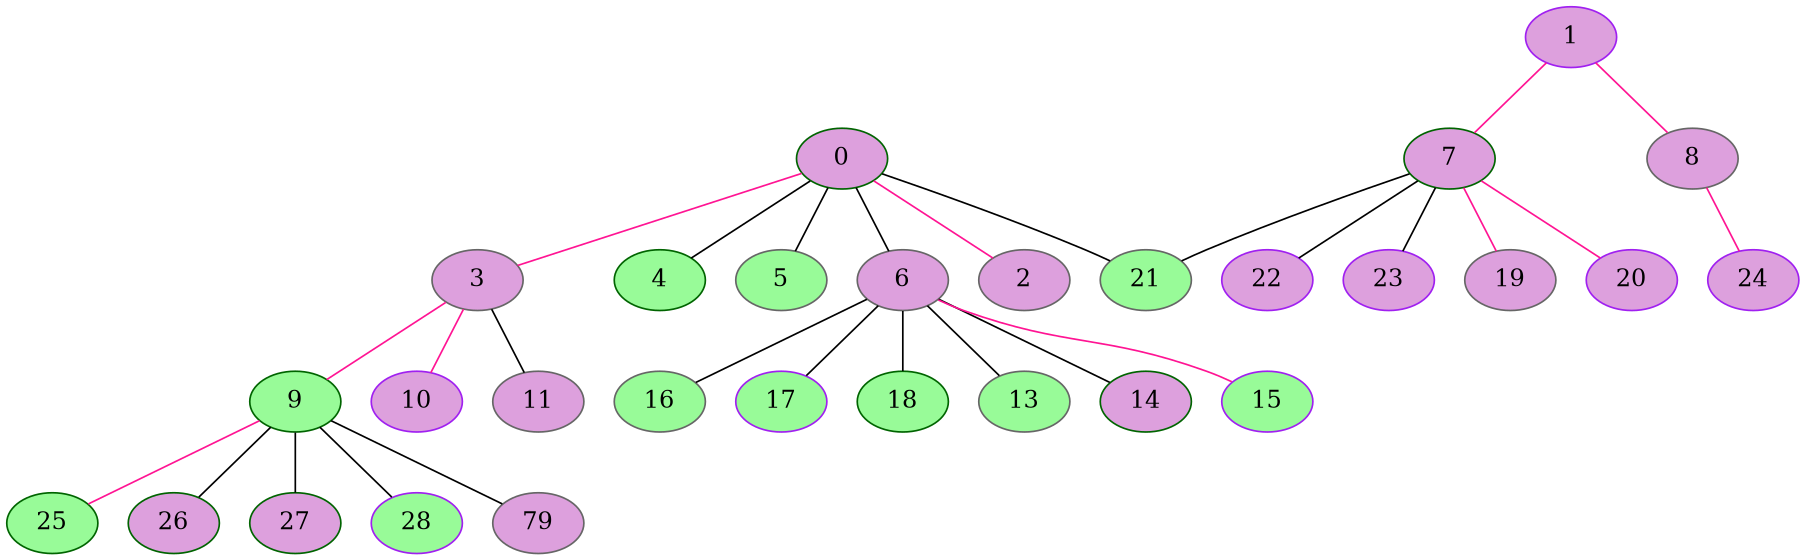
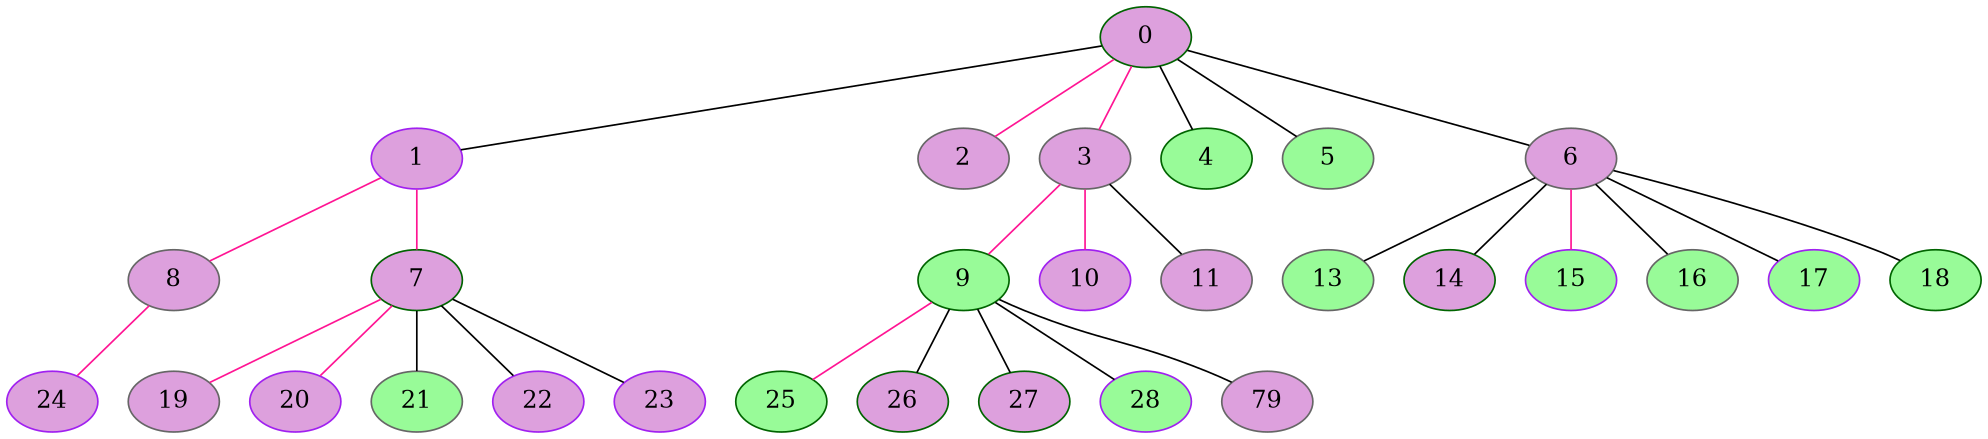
(997, 215) -> (781, 98)
